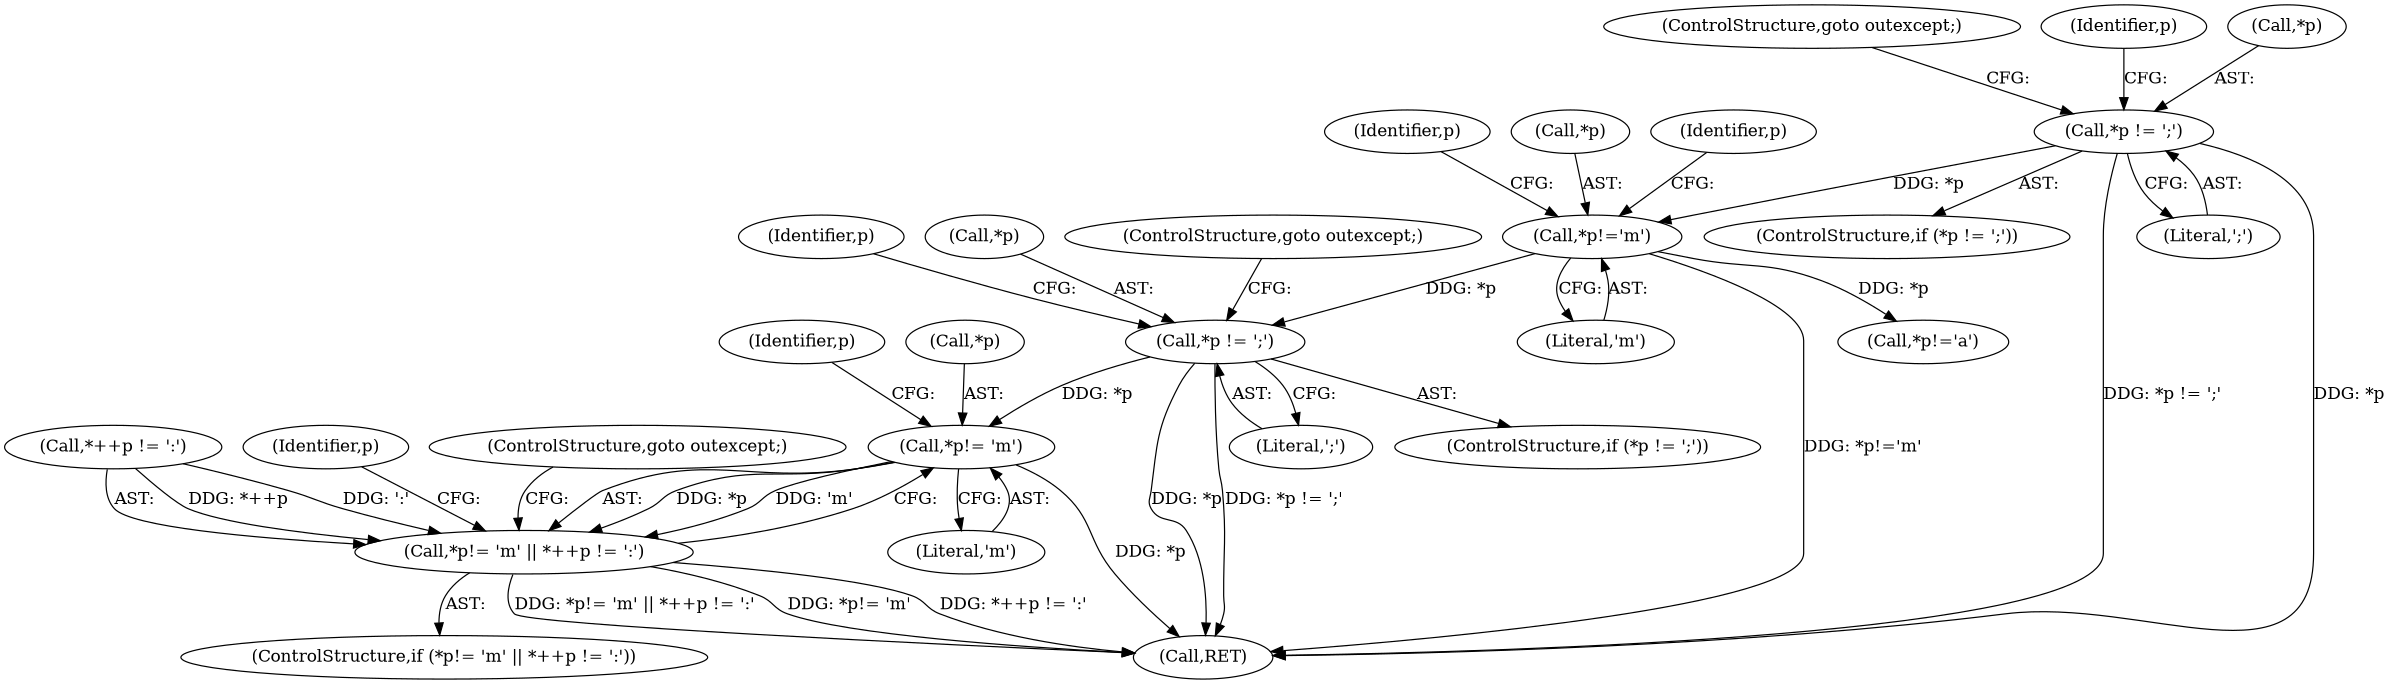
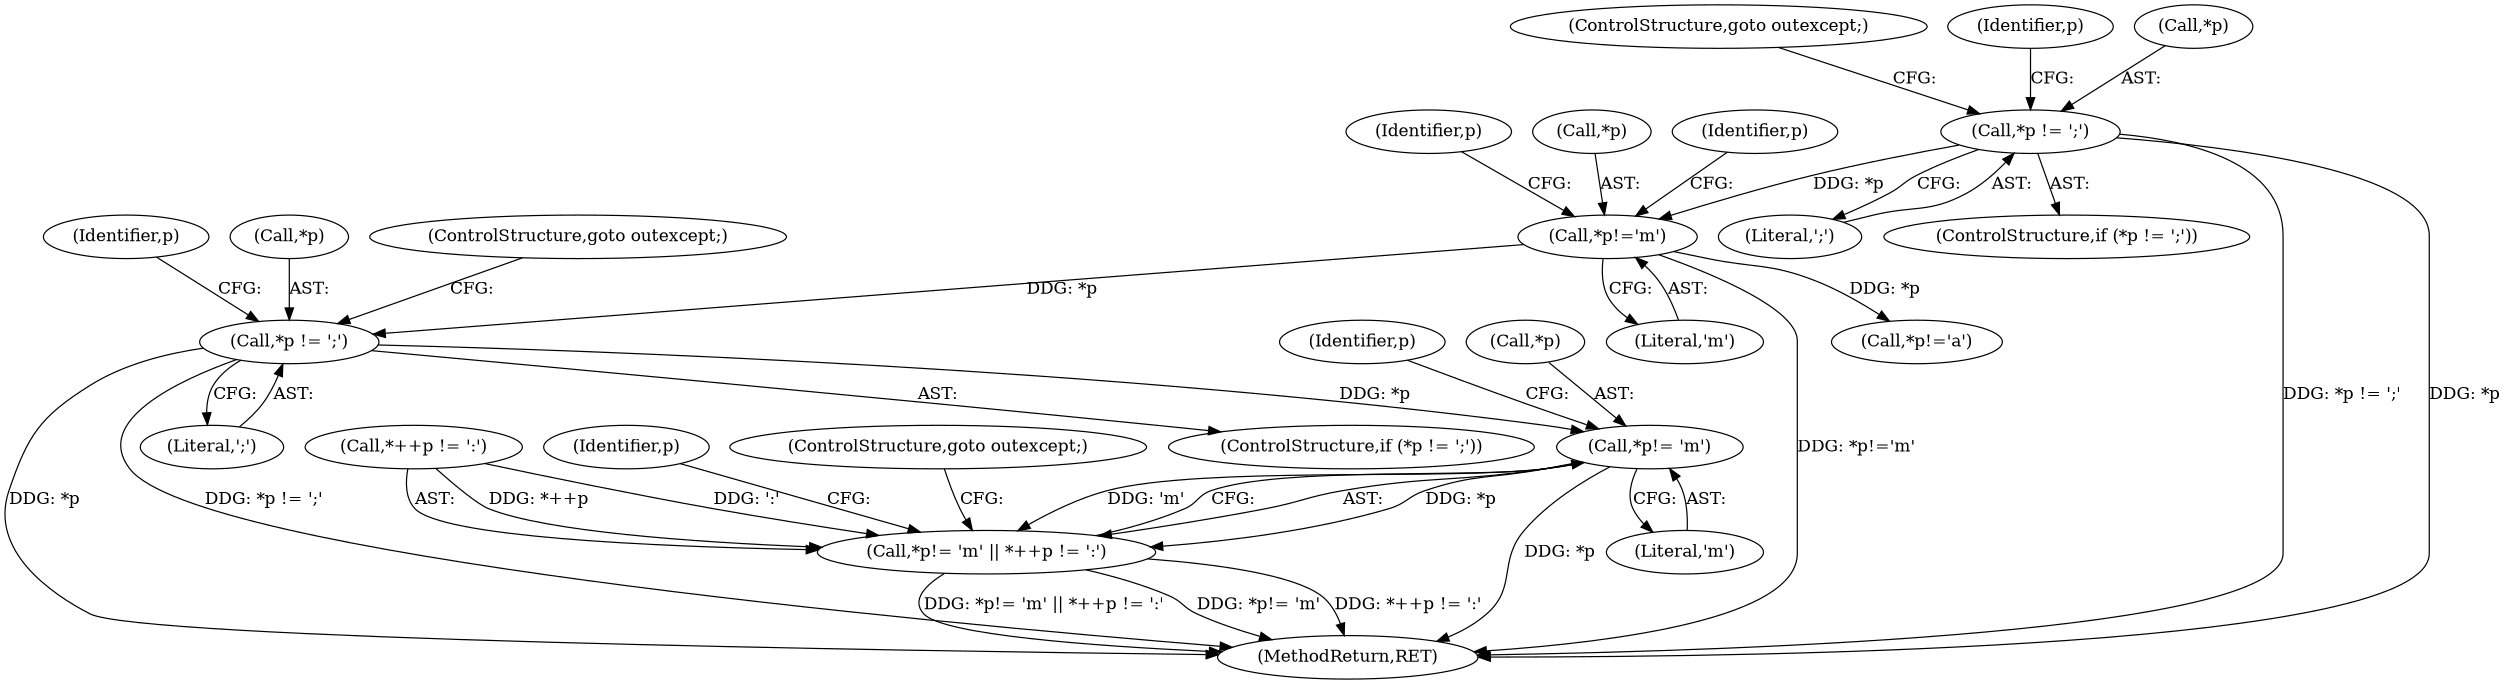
(444, 657) -> none
(1203, 657) -> (1348, 657)
